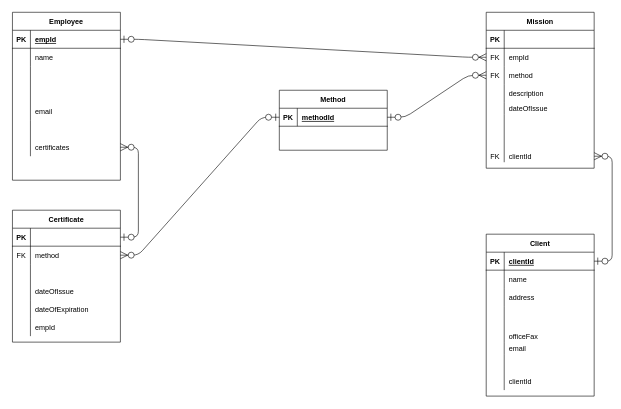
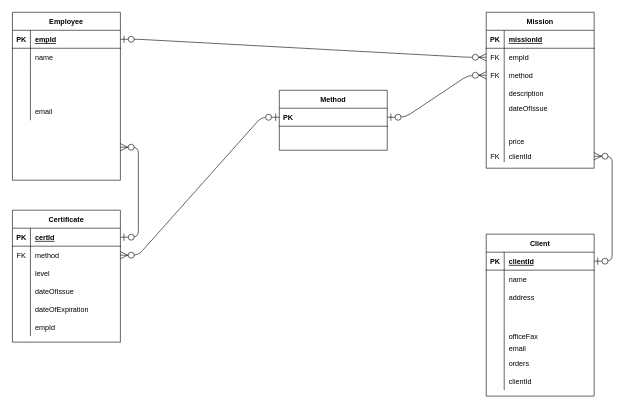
none -> (549, 39)
(342, 117) -> none
none -> (549, 141)
(75, 147) -> none
none -> (75, 237)
none -> (75, 273)
none -> (549, 363)
